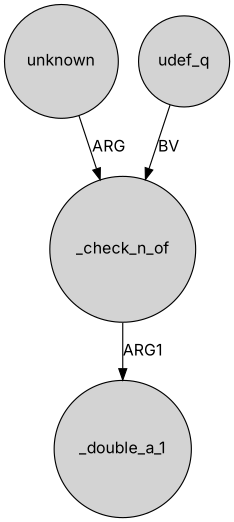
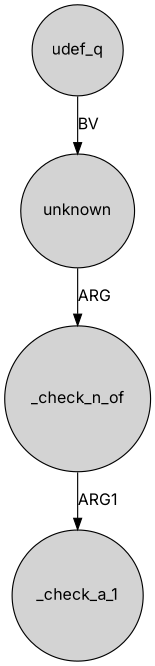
(160, 137) -> (78, 119)
(123, 449) -> (78, 596)
